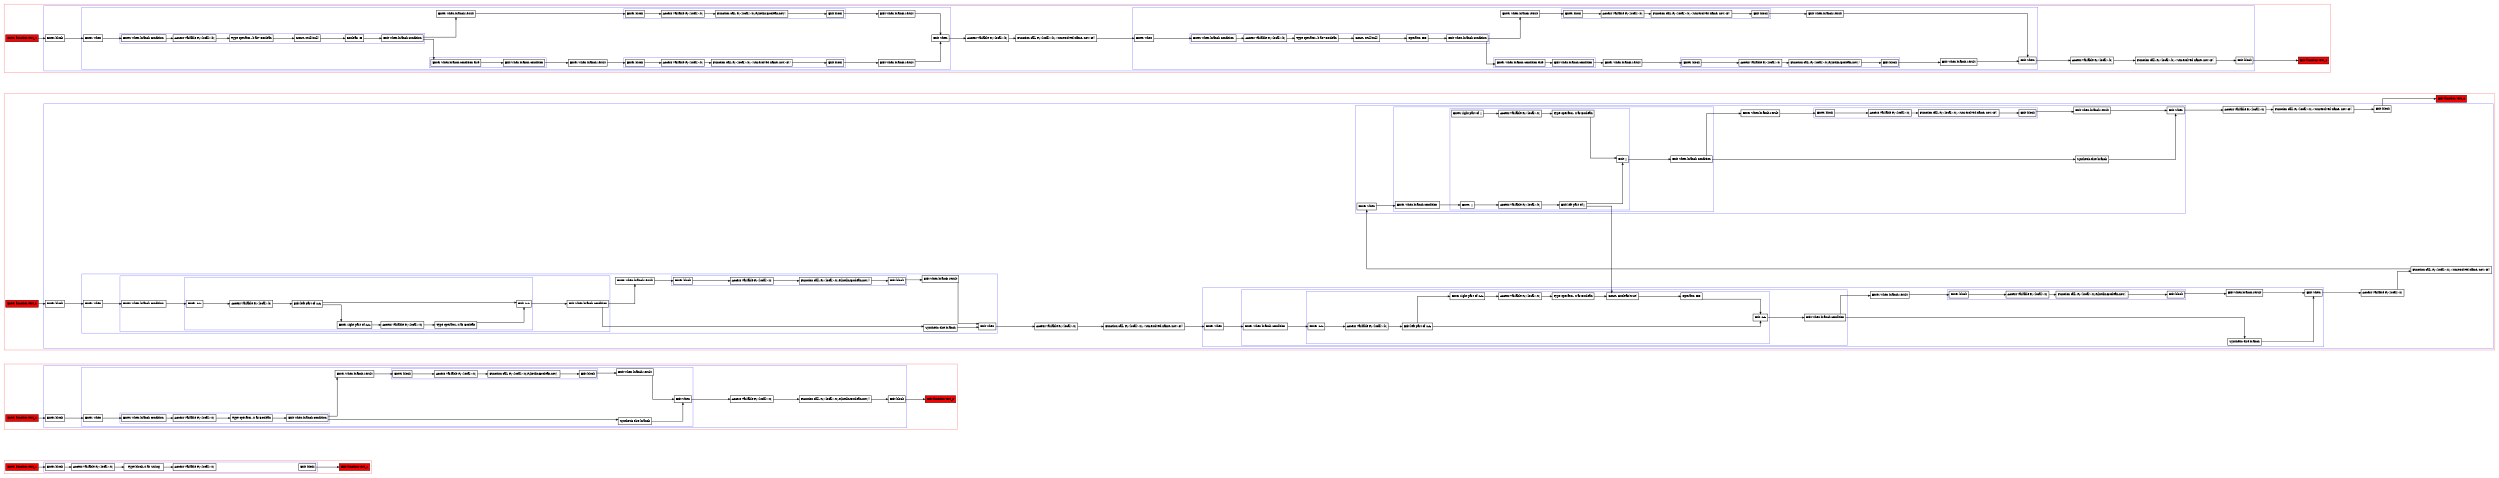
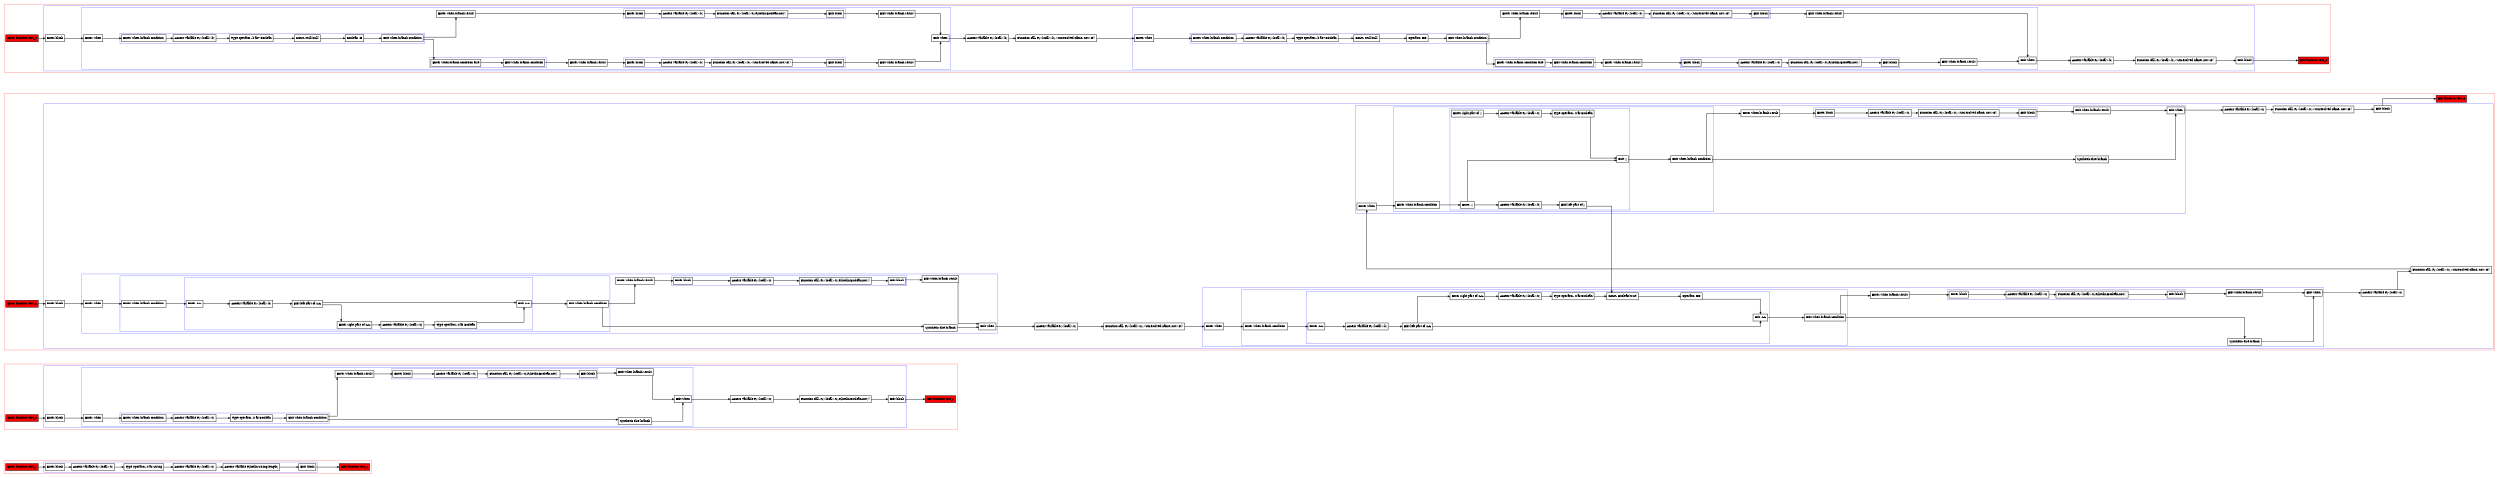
(1623, 202) -> (1521, 160)
(144, 467) -> (144, 467)
none -> (251, 467)
